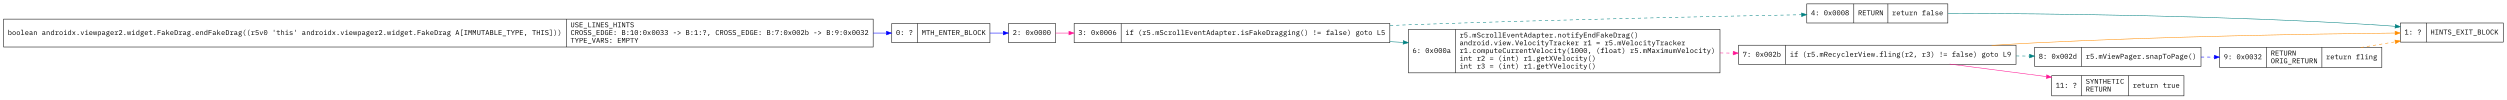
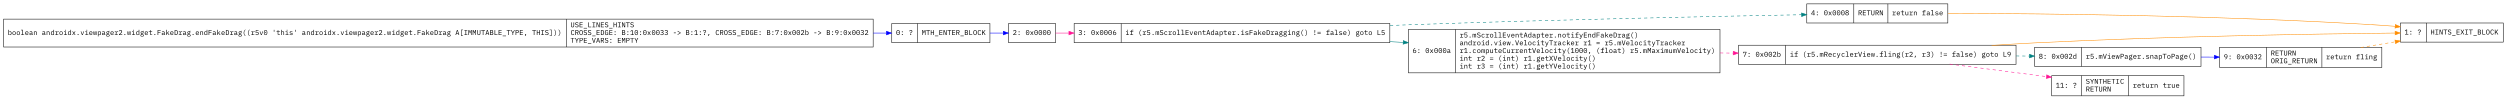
(2172, 16) -> (2172, 16)
(2208, 57) -> (2208, 57)
(1998, 70) -> (1998, 70)
